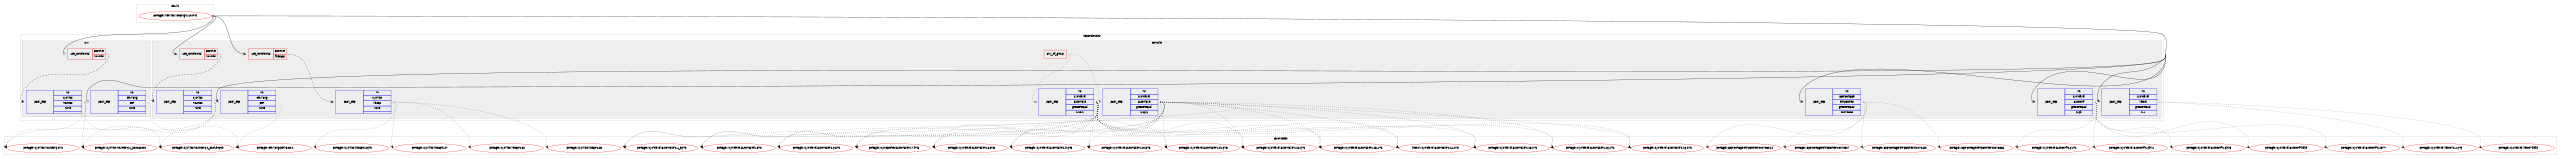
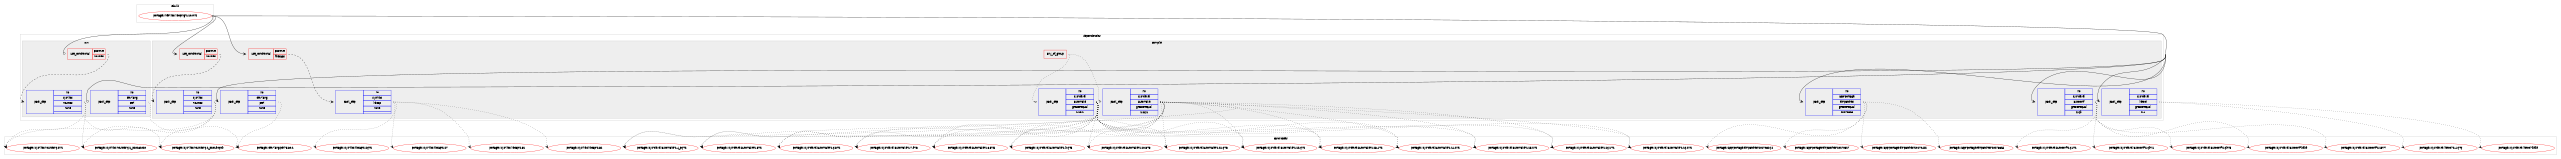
(894, 148) -> (894, 148)
(1435, 148) -> (1435, 148)
